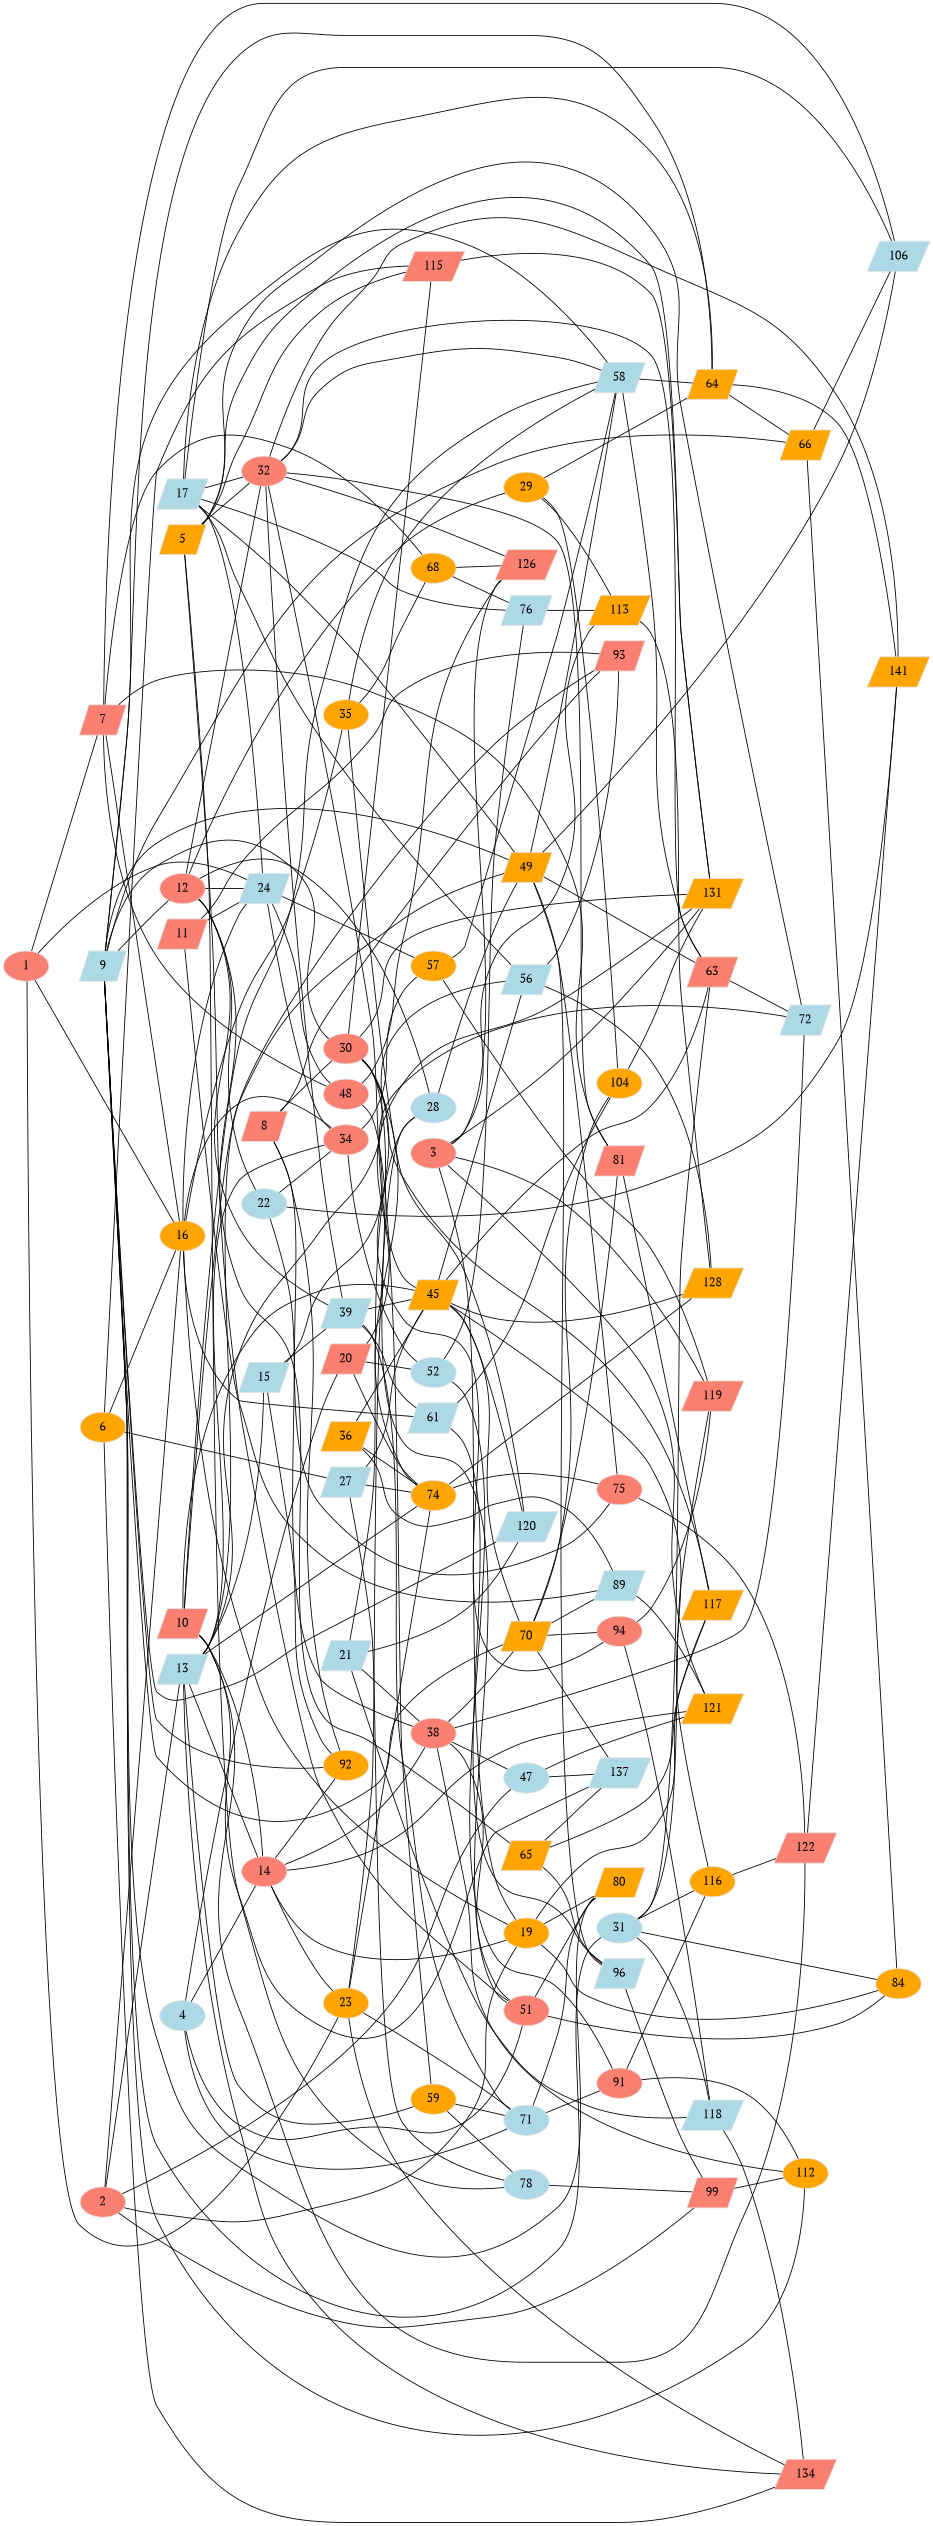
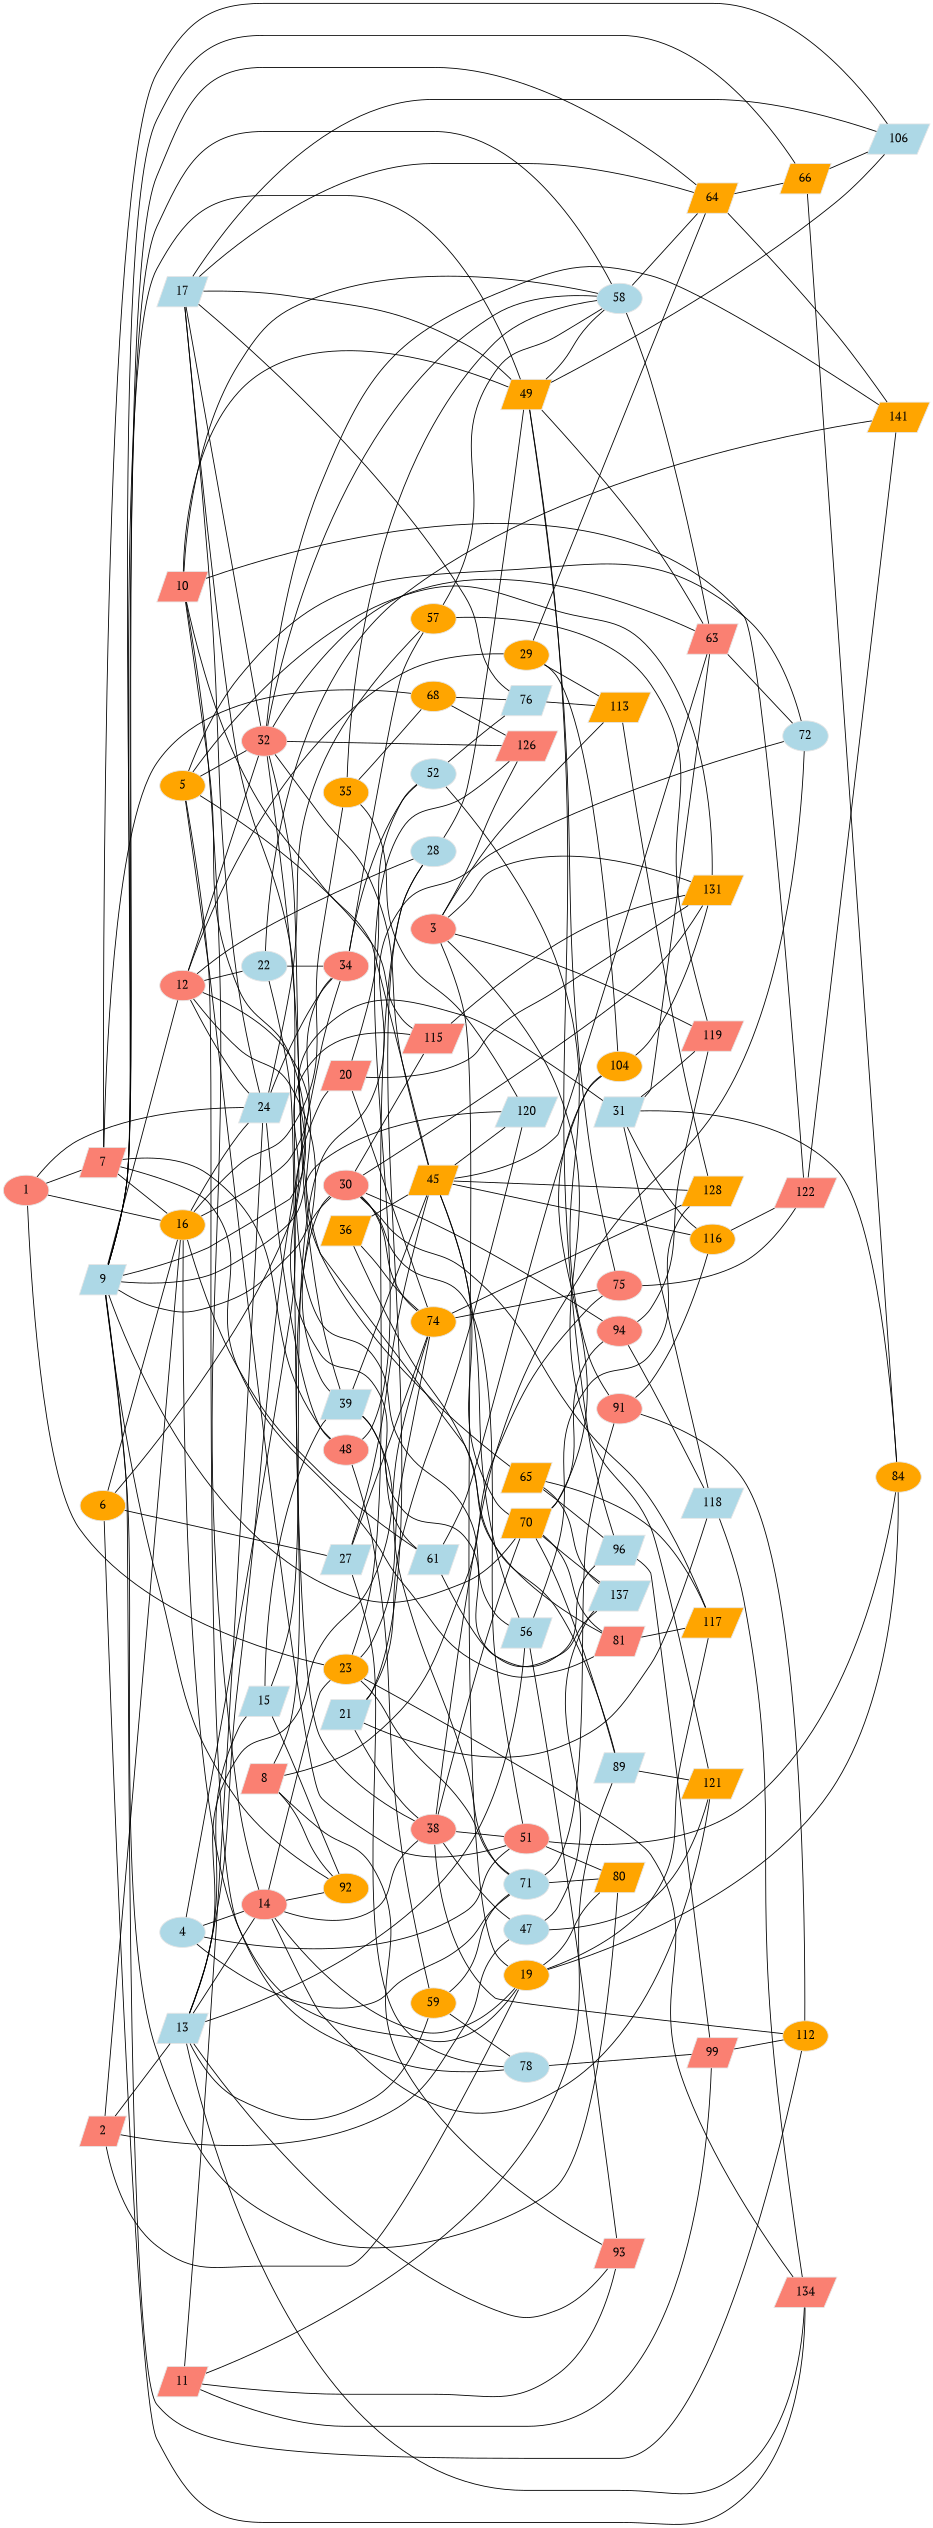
(619, 378) -> (619, 298)
(183, 540) -> (183, 786)
(805, 1020) -> (805, 736)
(619, 1928) -> (619, 1112)
(103, 2202) -> (103, 2131)
(408, 2327) -> (579, 2414)
